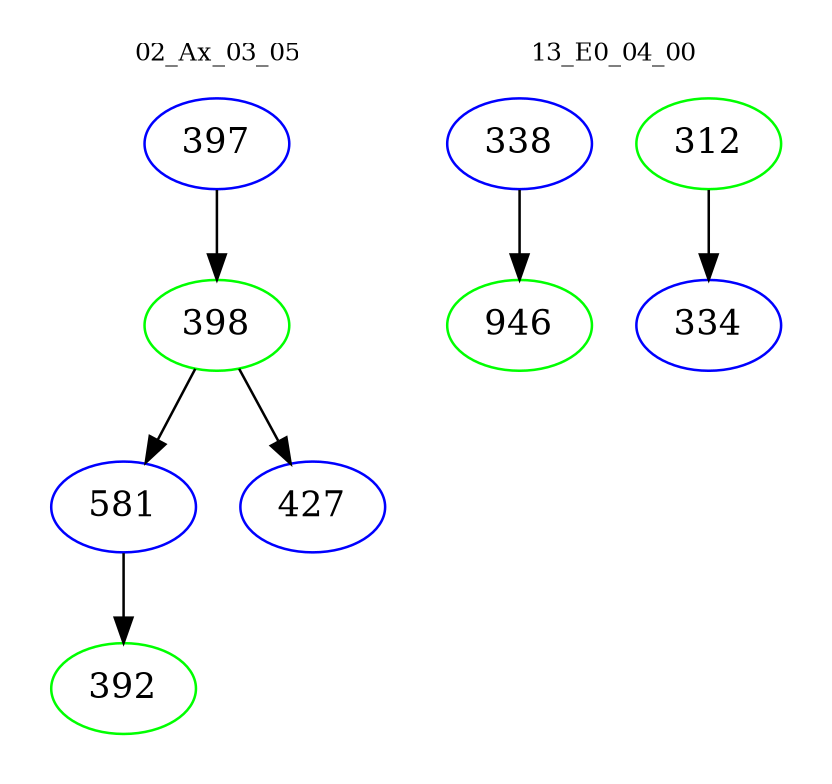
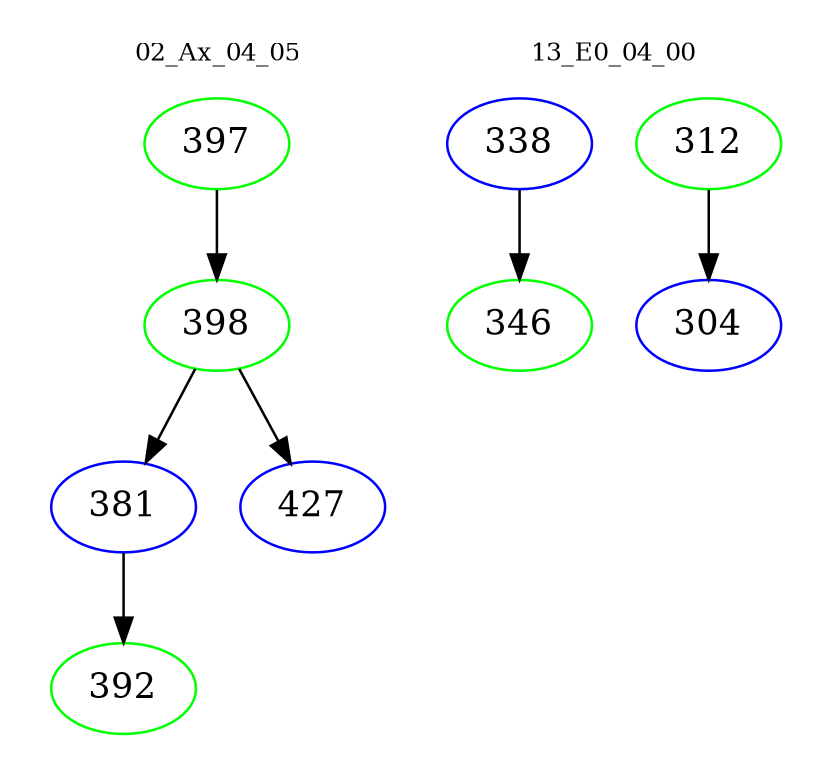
(218, 54) -> (218, 54)
(217, 144) -> (217, 144)
(520, 325) -> (520, 325)
(709, 325) -> (709, 325)
(124, 507) -> (124, 507)
